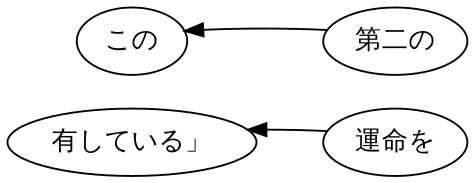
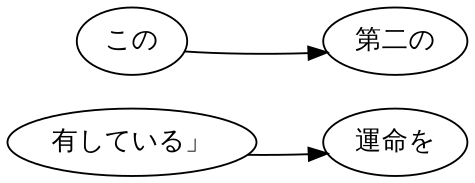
(265, 29) -> (246, 54)
(297, 130) -> (278, 155)
